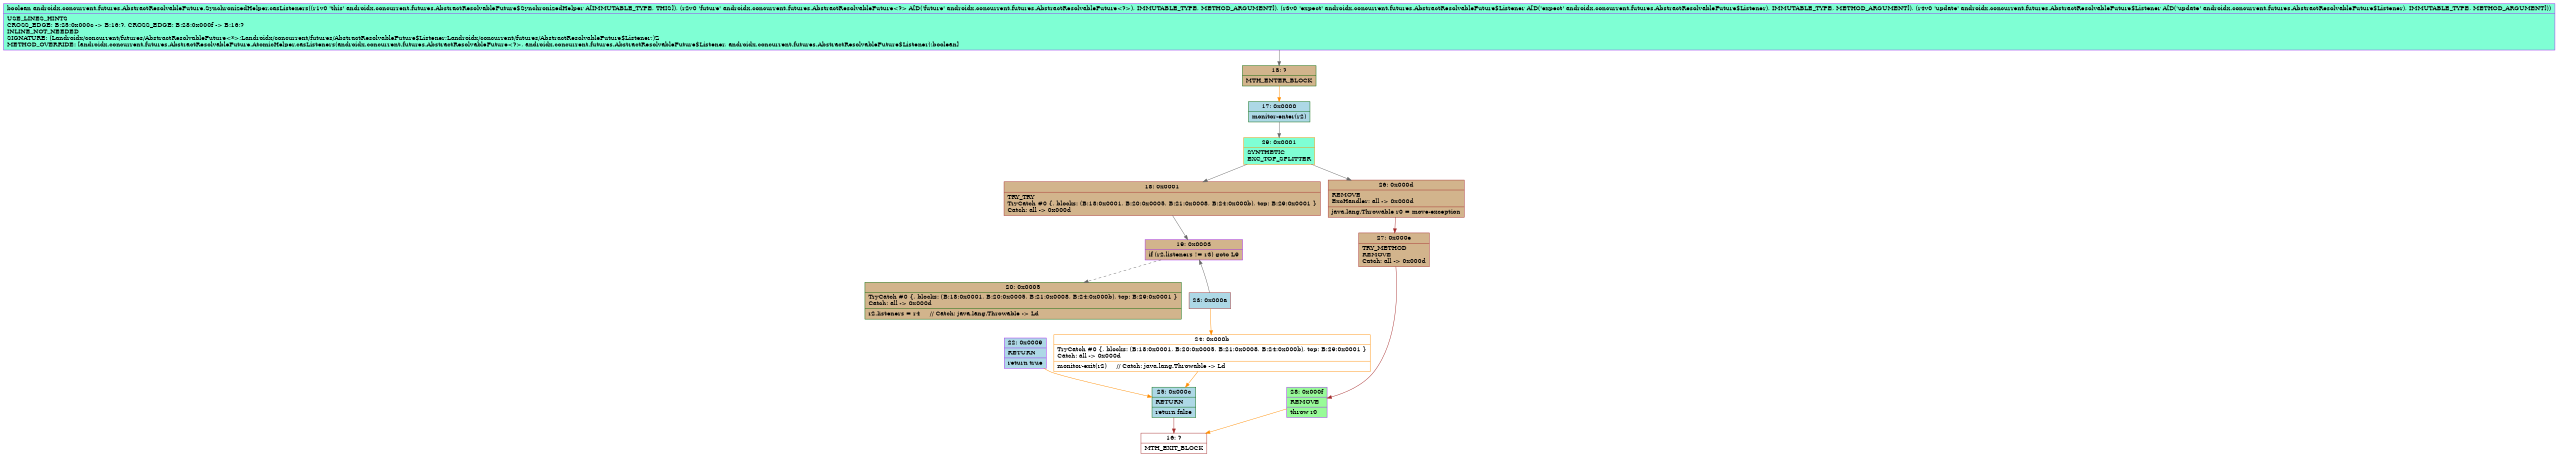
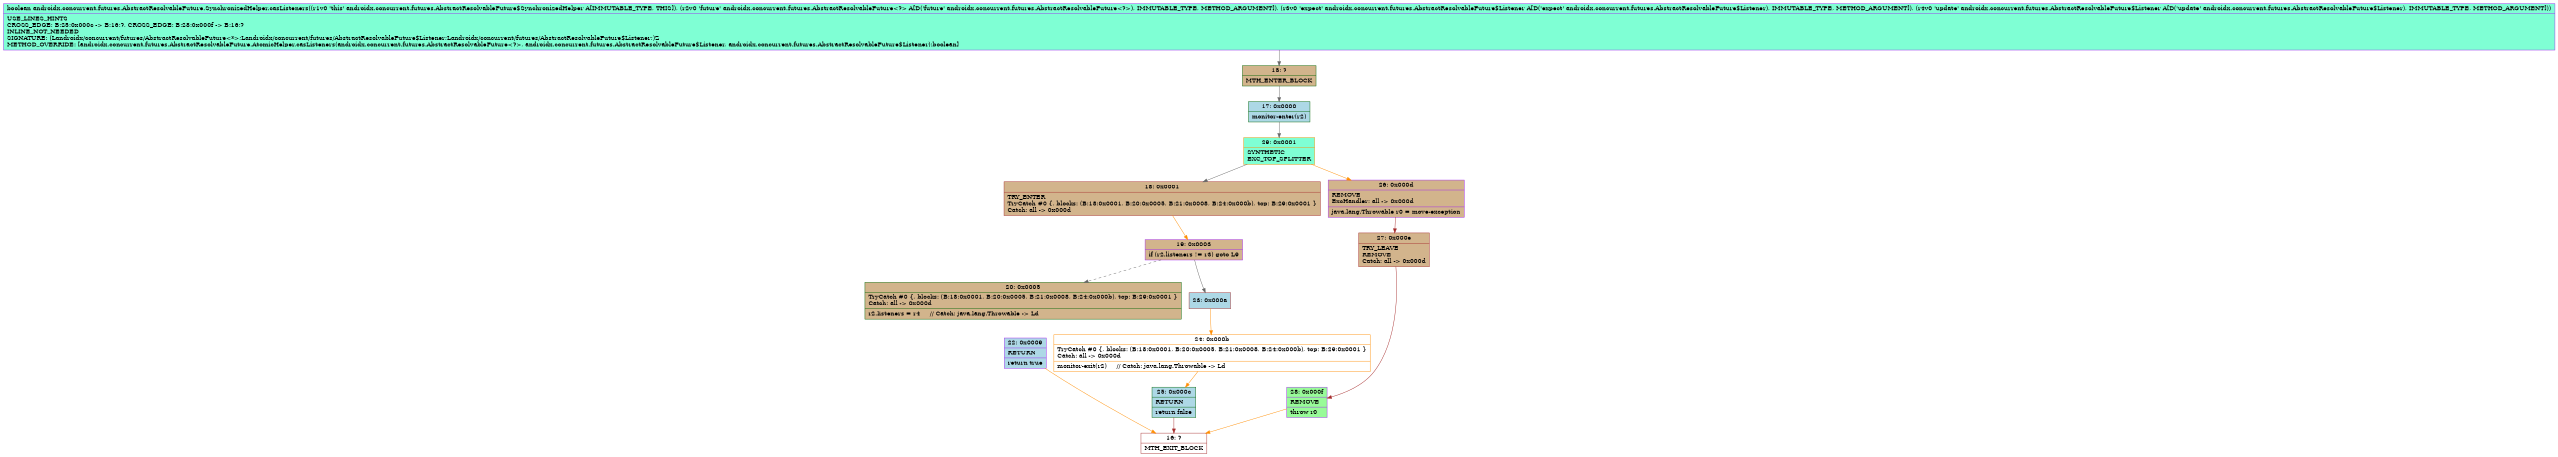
(1279, 92) -> (1279, 92)
(1329, 171) -> (1329, 171)
(1021, 197) -> (1027, 197)
(1396, 199) -> (1396, 199)
(1179, 226) -> (1179, 226)
(1384, 248) -> (1381, 248)
(1206, 278) -> (1199, 274)
(1095, 384) -> (1098, 401)
